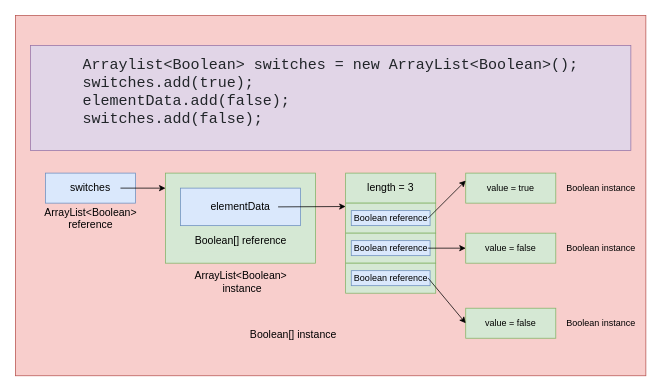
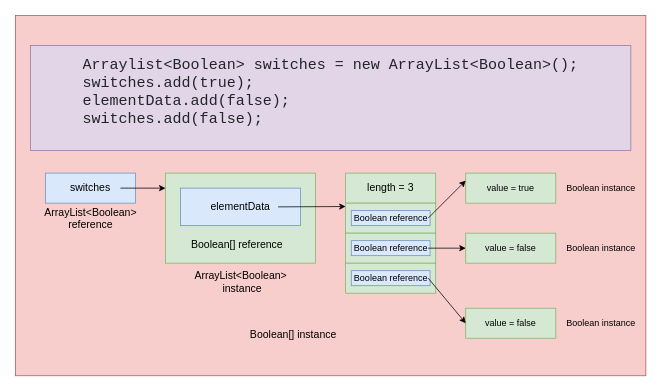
(240, 240) -> (237, 244)
